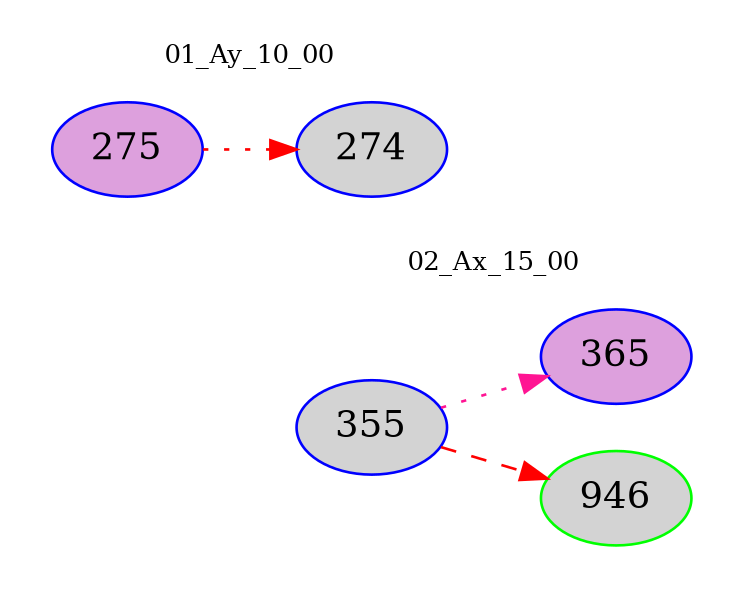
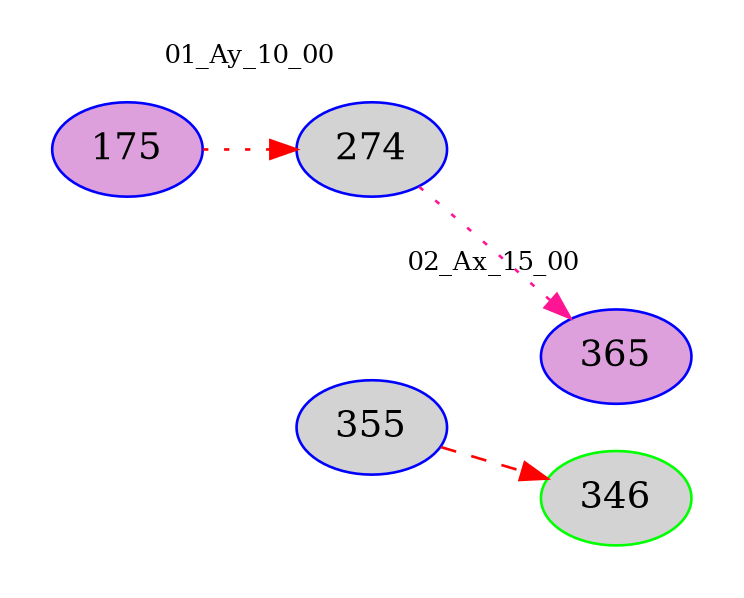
(127, 149) -> (127, 149)
(481, 396) -> (498, 254)
(616, 498) -> (616, 498)
